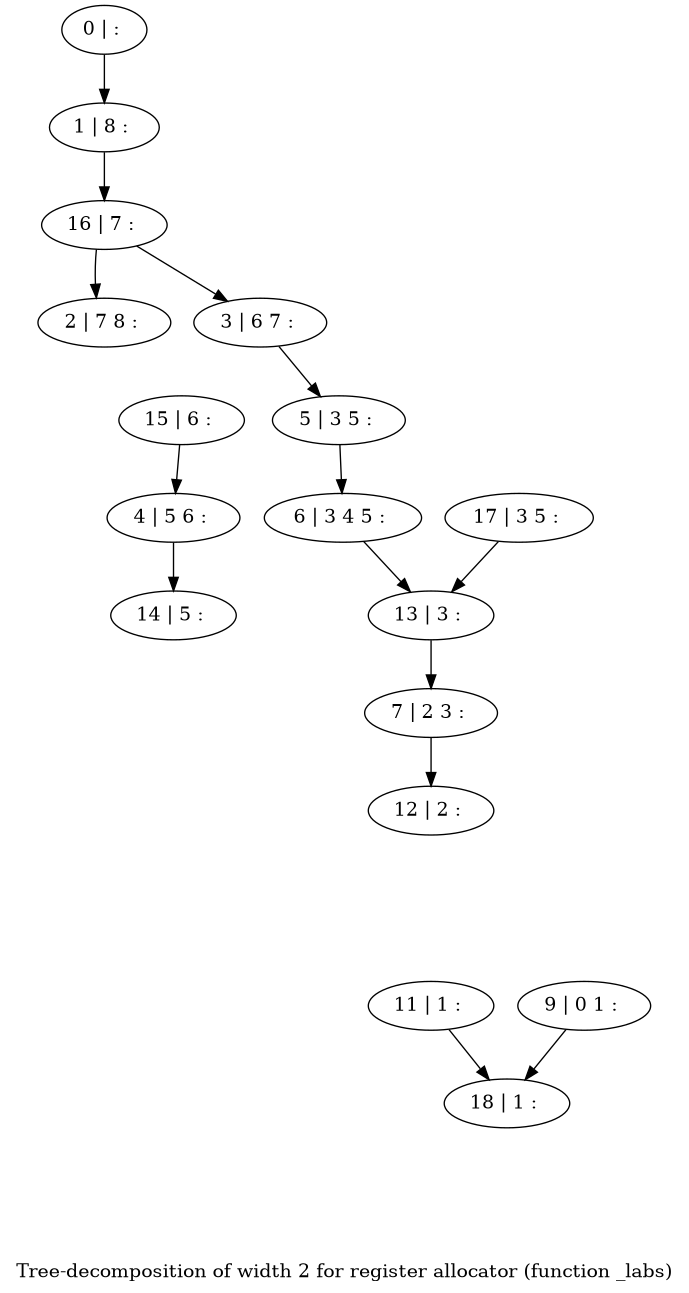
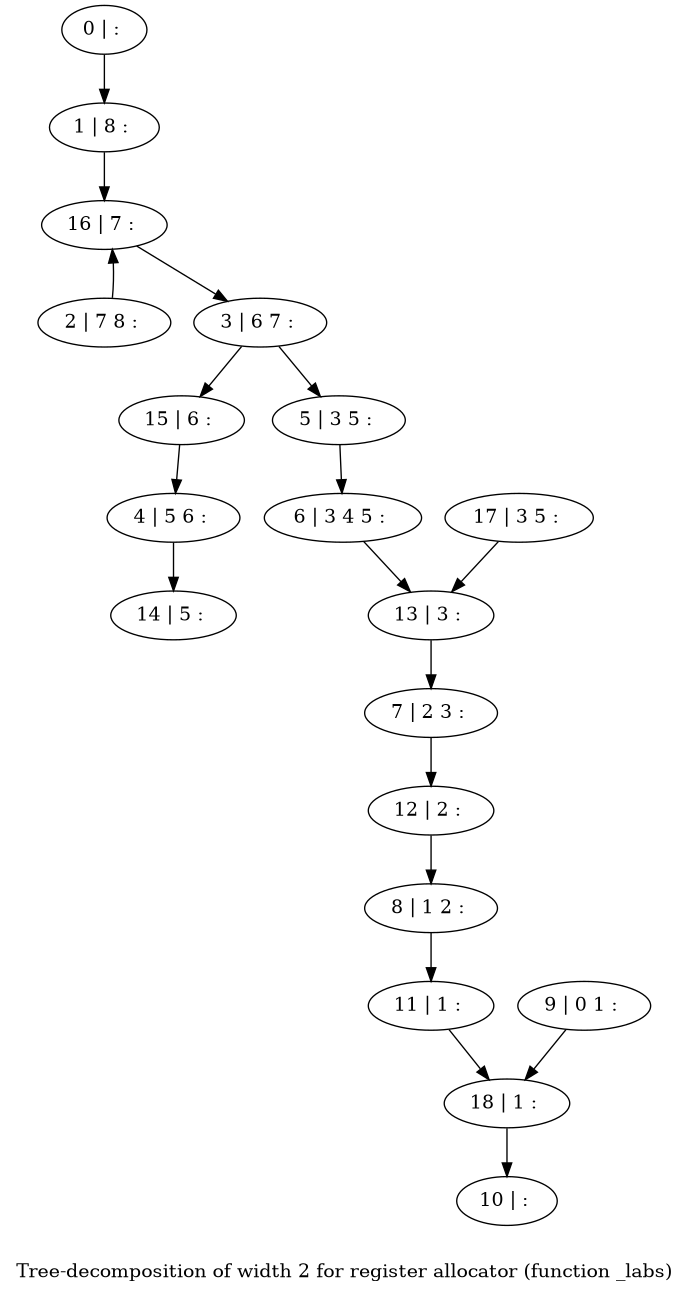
(95, 267) -> (113, 280)
none -> (225, 366)
none -> (431, 908)
none -> (507, 1201)
